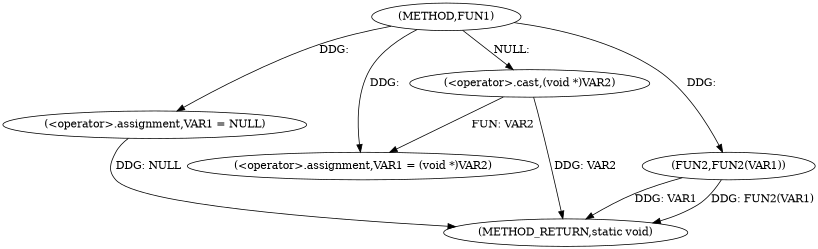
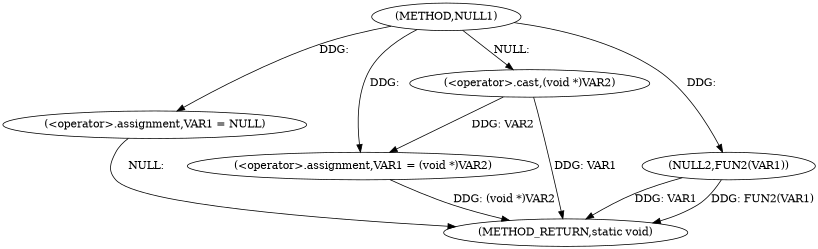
(446, 17) -> (446, 17)
(503, 125) -> (503, 125)
(148, 166) -> (148, 166)
(586, 166) -> (586, 166)
(729, 166) -> (729, 166)
none -> (445, 202)
